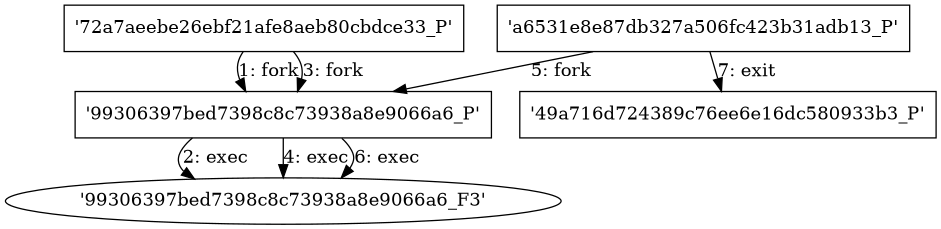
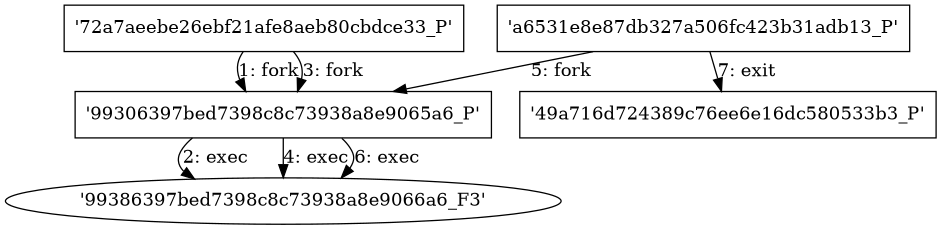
(283, 115) -> (283, 115)
(728, 115) -> (728, 115)
(283, 201) -> (283, 201)
